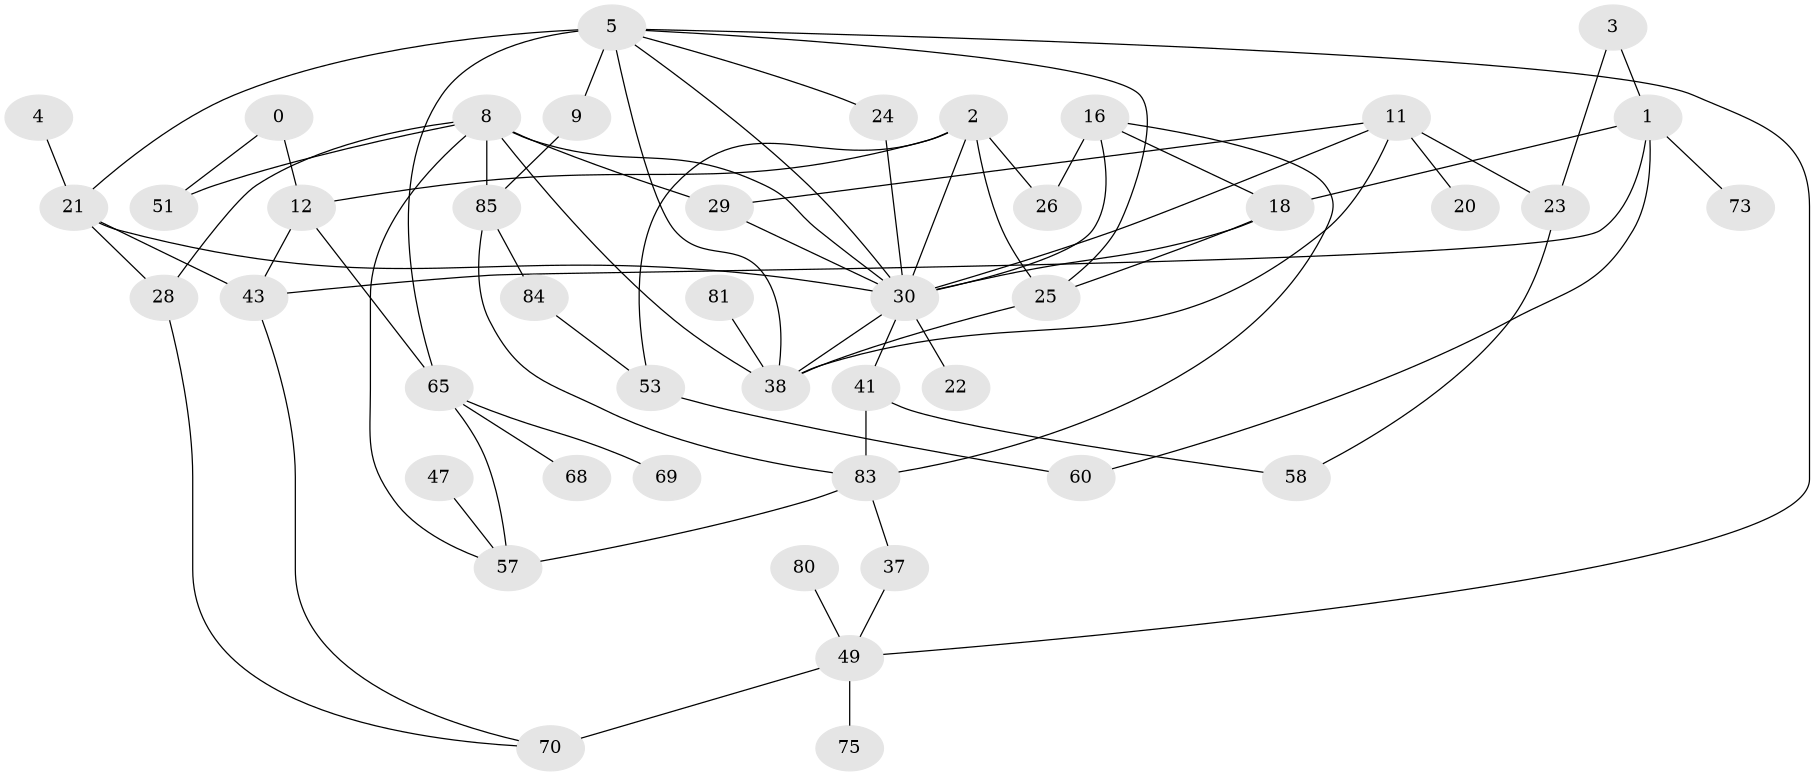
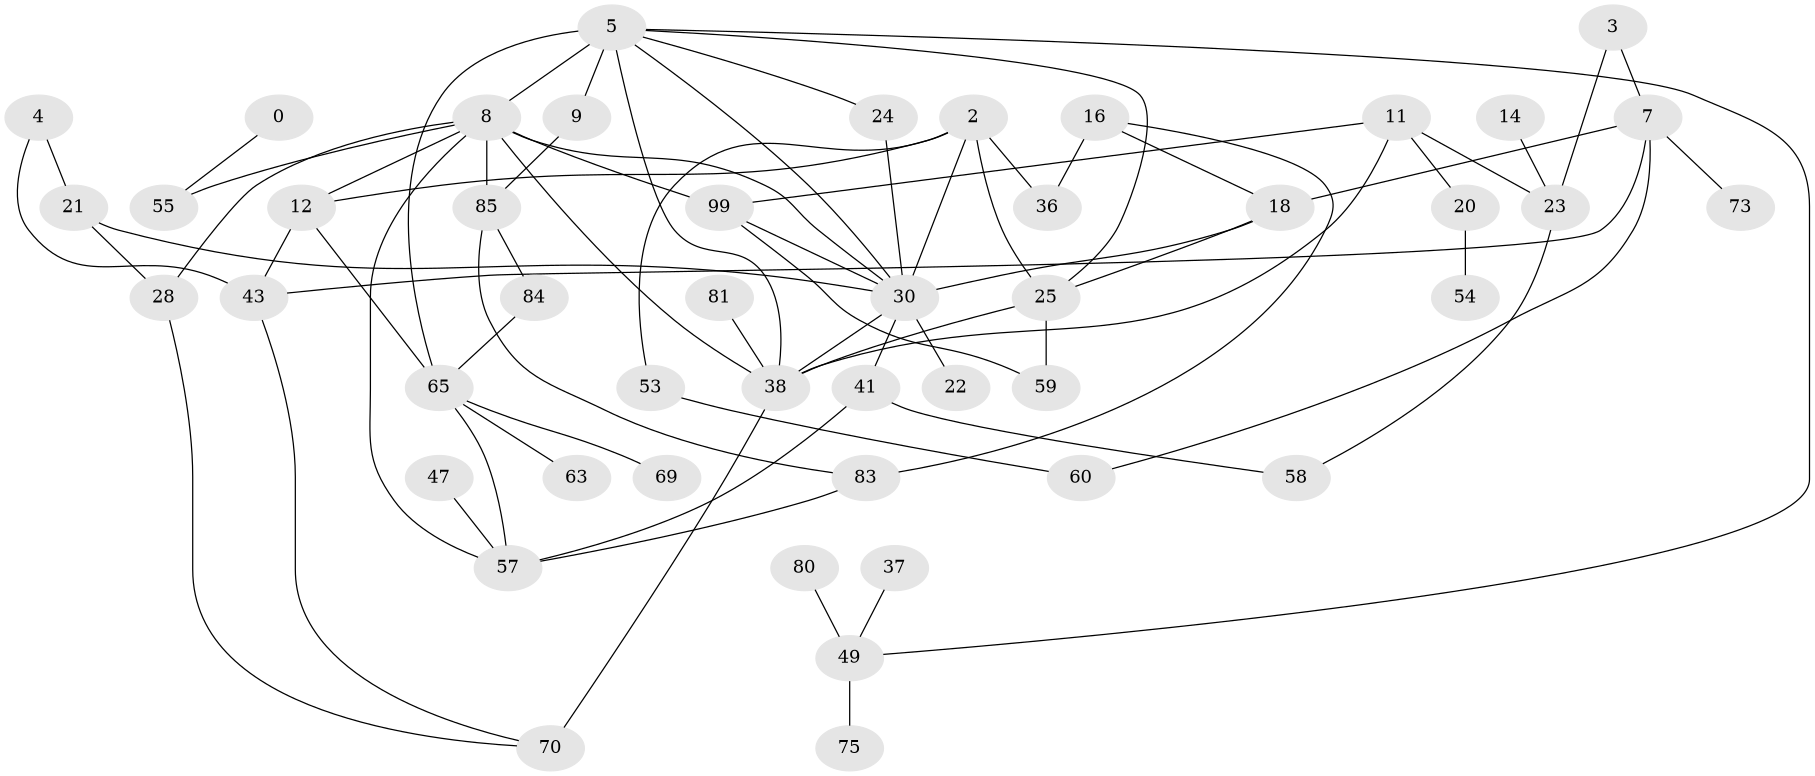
(320, 67) -> (549, 73)
none -> (1510, 118)
(1648, 118) -> (1648, 118)
(288, 155) -> (394, 163)
(164, 208) -> (164, 208)
(720, 208) -> (720, 208)
(1047, 208) -> (1047, 208)
(1154, 216) -> none
(1093, 229) -> none
(164, 253) -> (77, 263)
none -> (1465, 298)
(593, 343) -> (487, 343)
none -> (1046, 388)
(866, 431) -> (696, 508)
(577, 478) -> (577, 478)
(880, 523) -> none
(700, 703) -> (668, 571)
